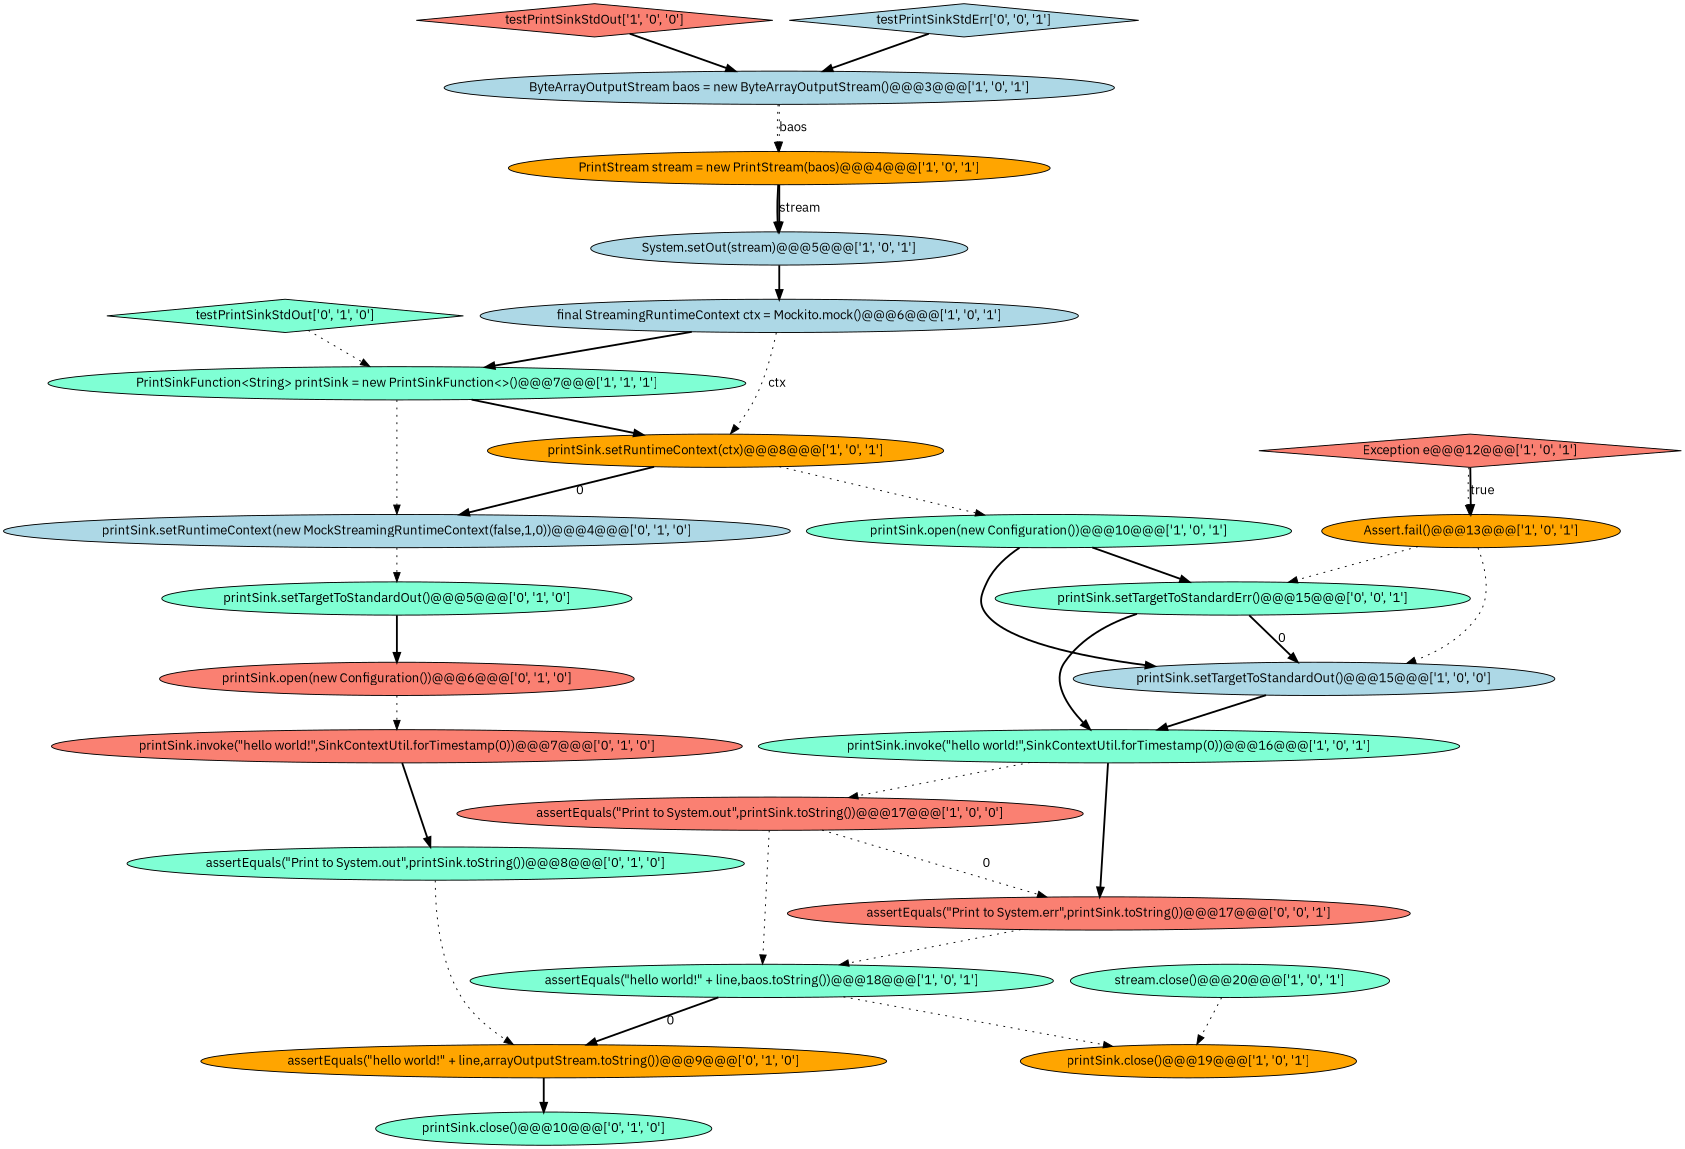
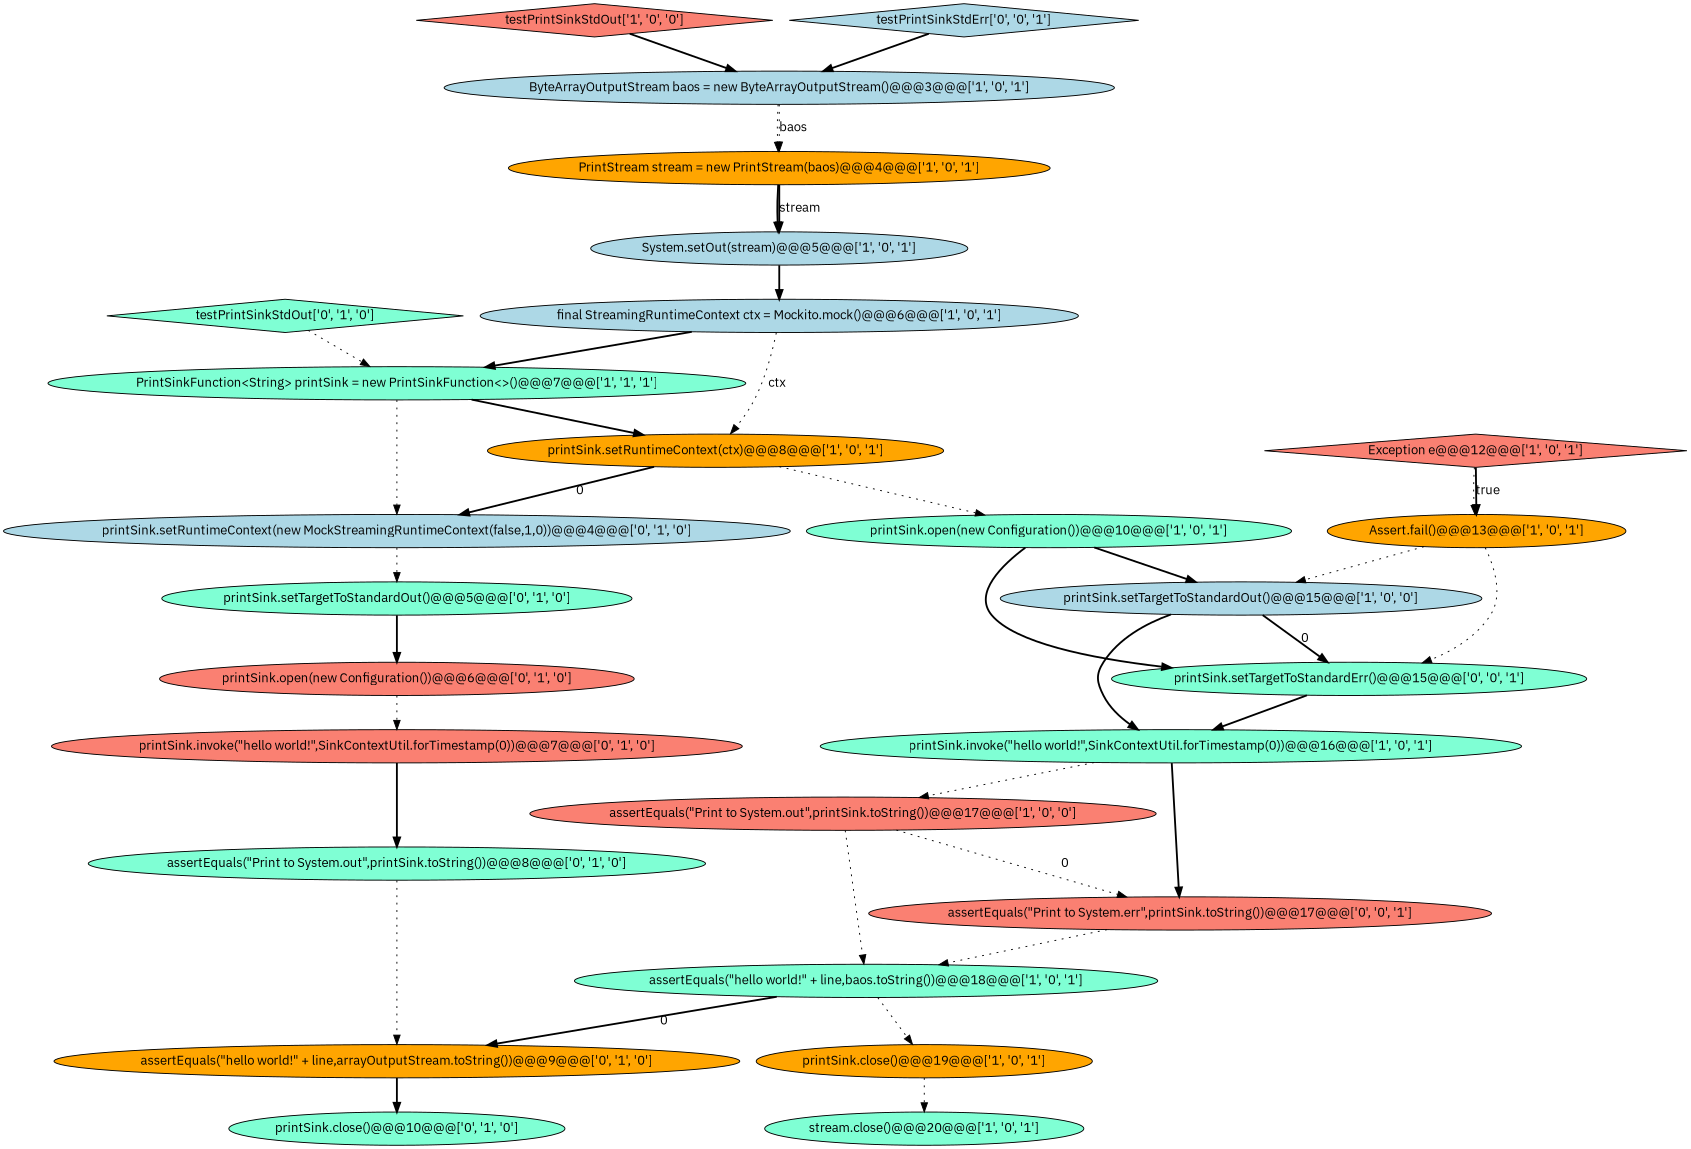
(1270, 635) -> (1291, 636)
(1211, 1017) -> (924, 1090)
